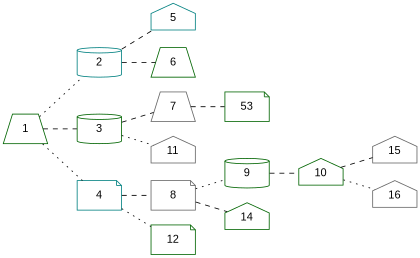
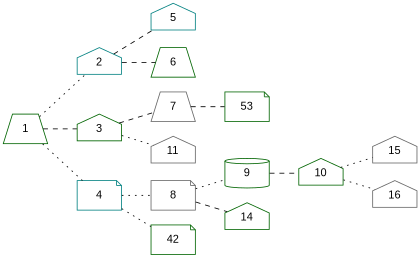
(99, 62) -> (99, 62)
(99, 129) -> (99, 129)
(357, 162) -> (357, 162)
(136, 195) -> (136, 195)
(173, 240) -> (173, 240)
